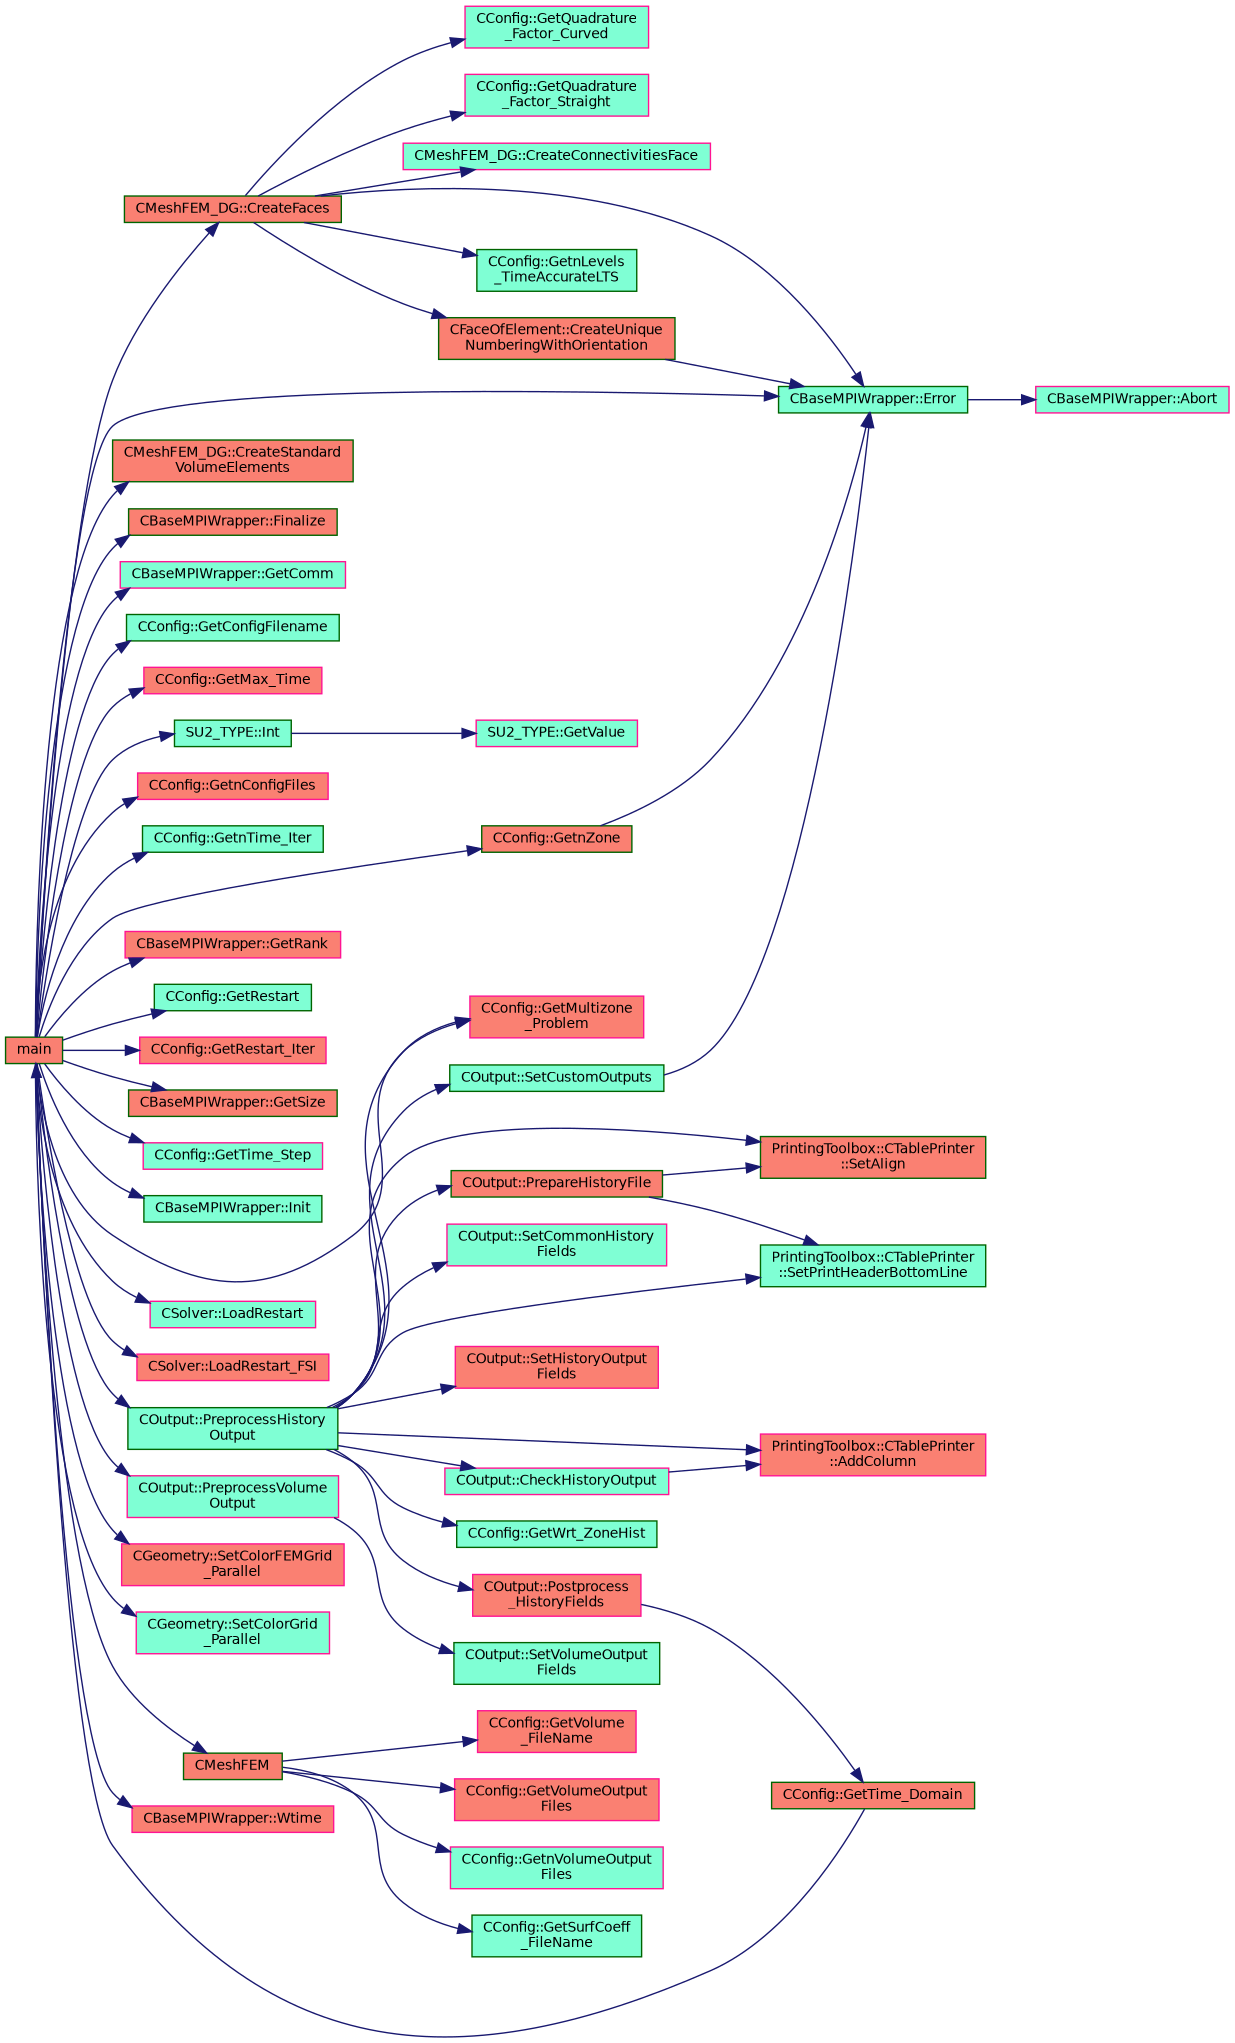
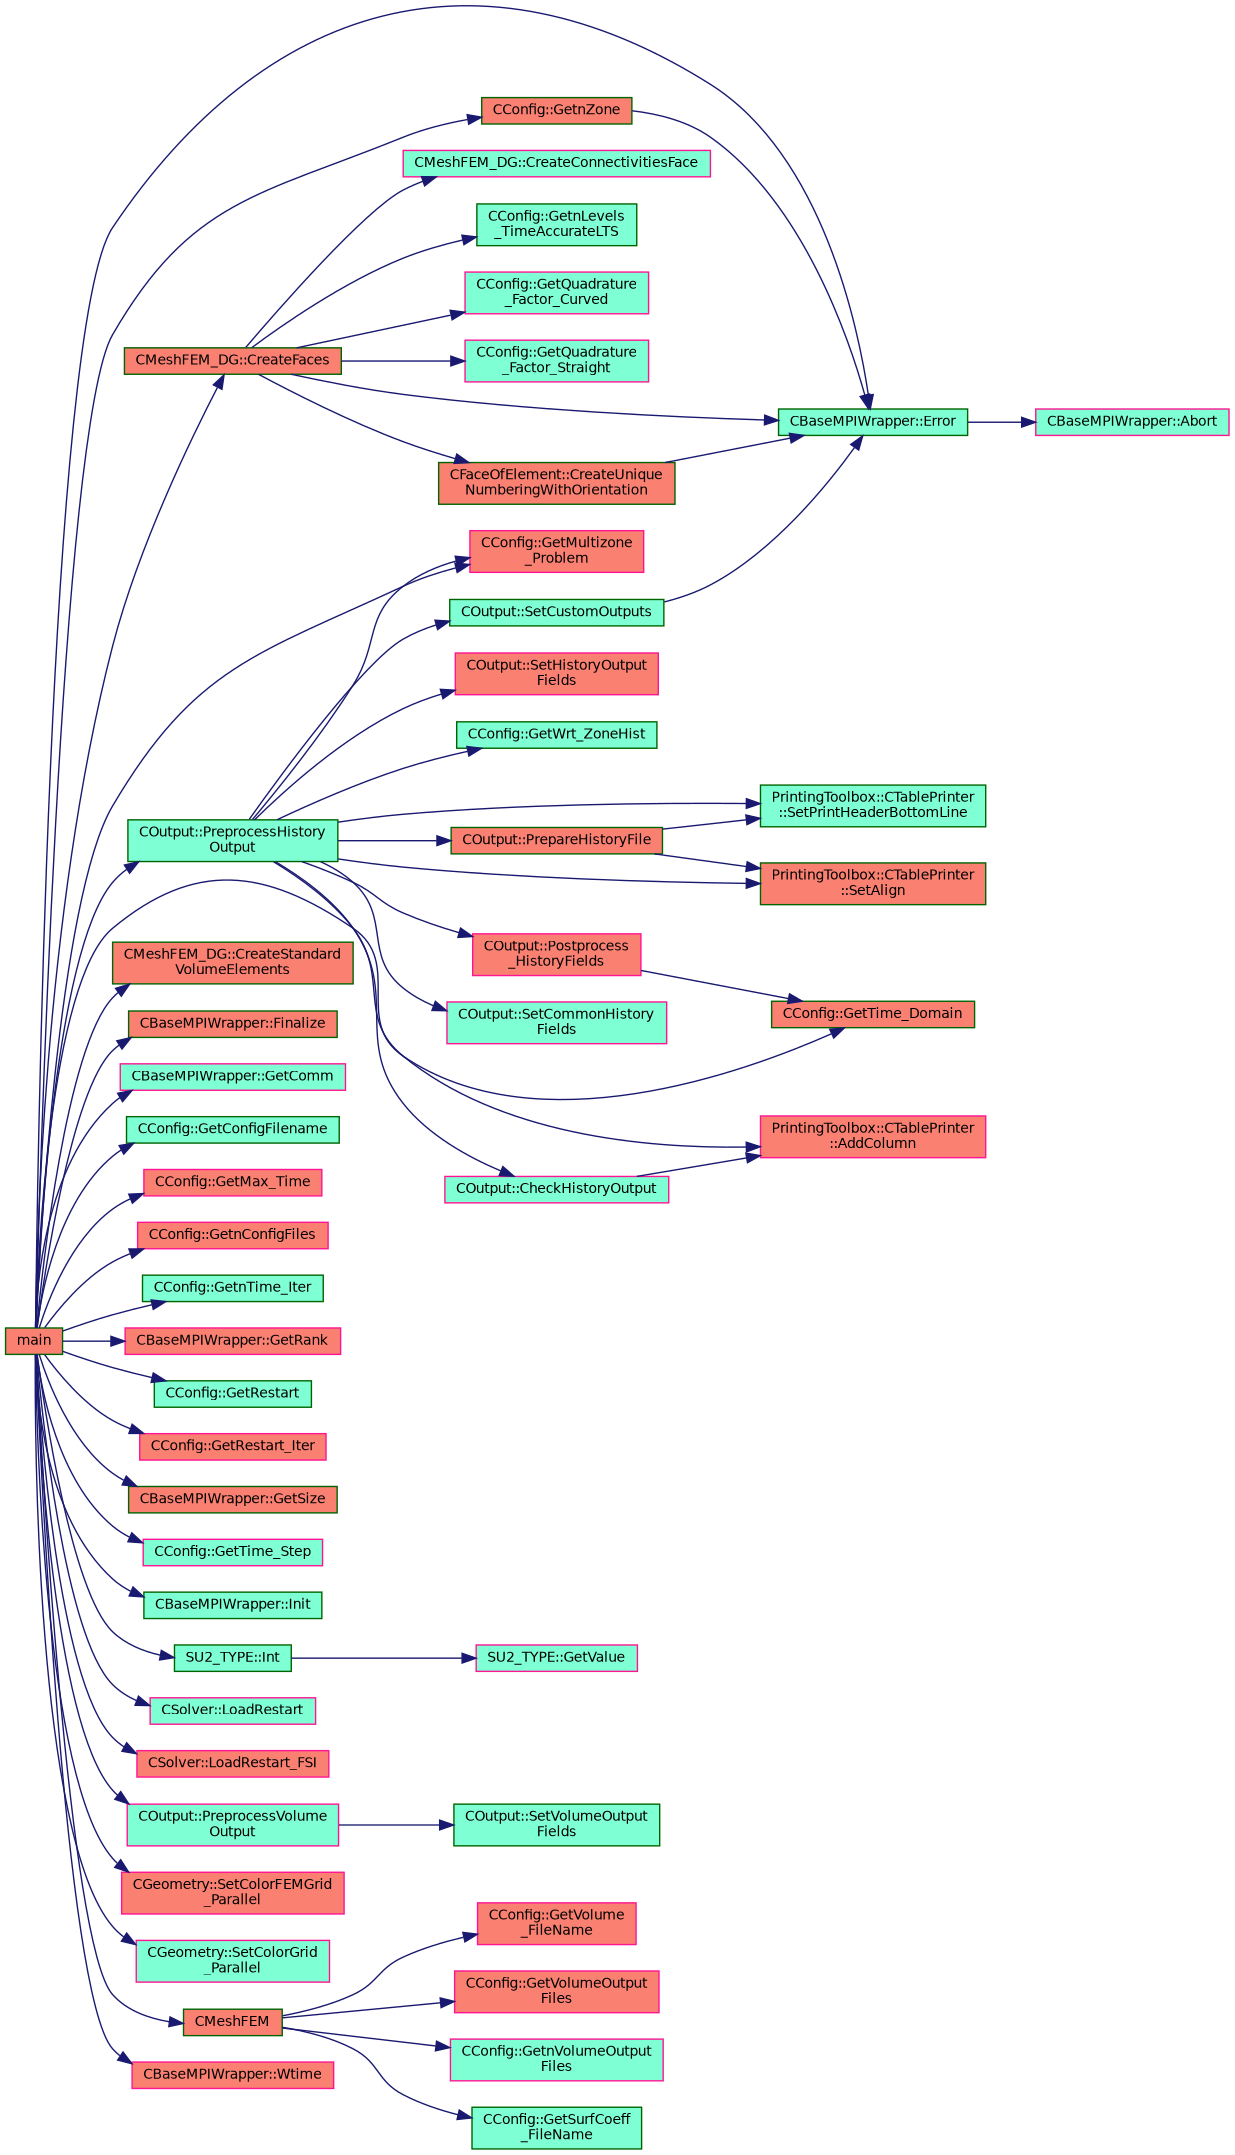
(154, 1894) -> (316, 906)
